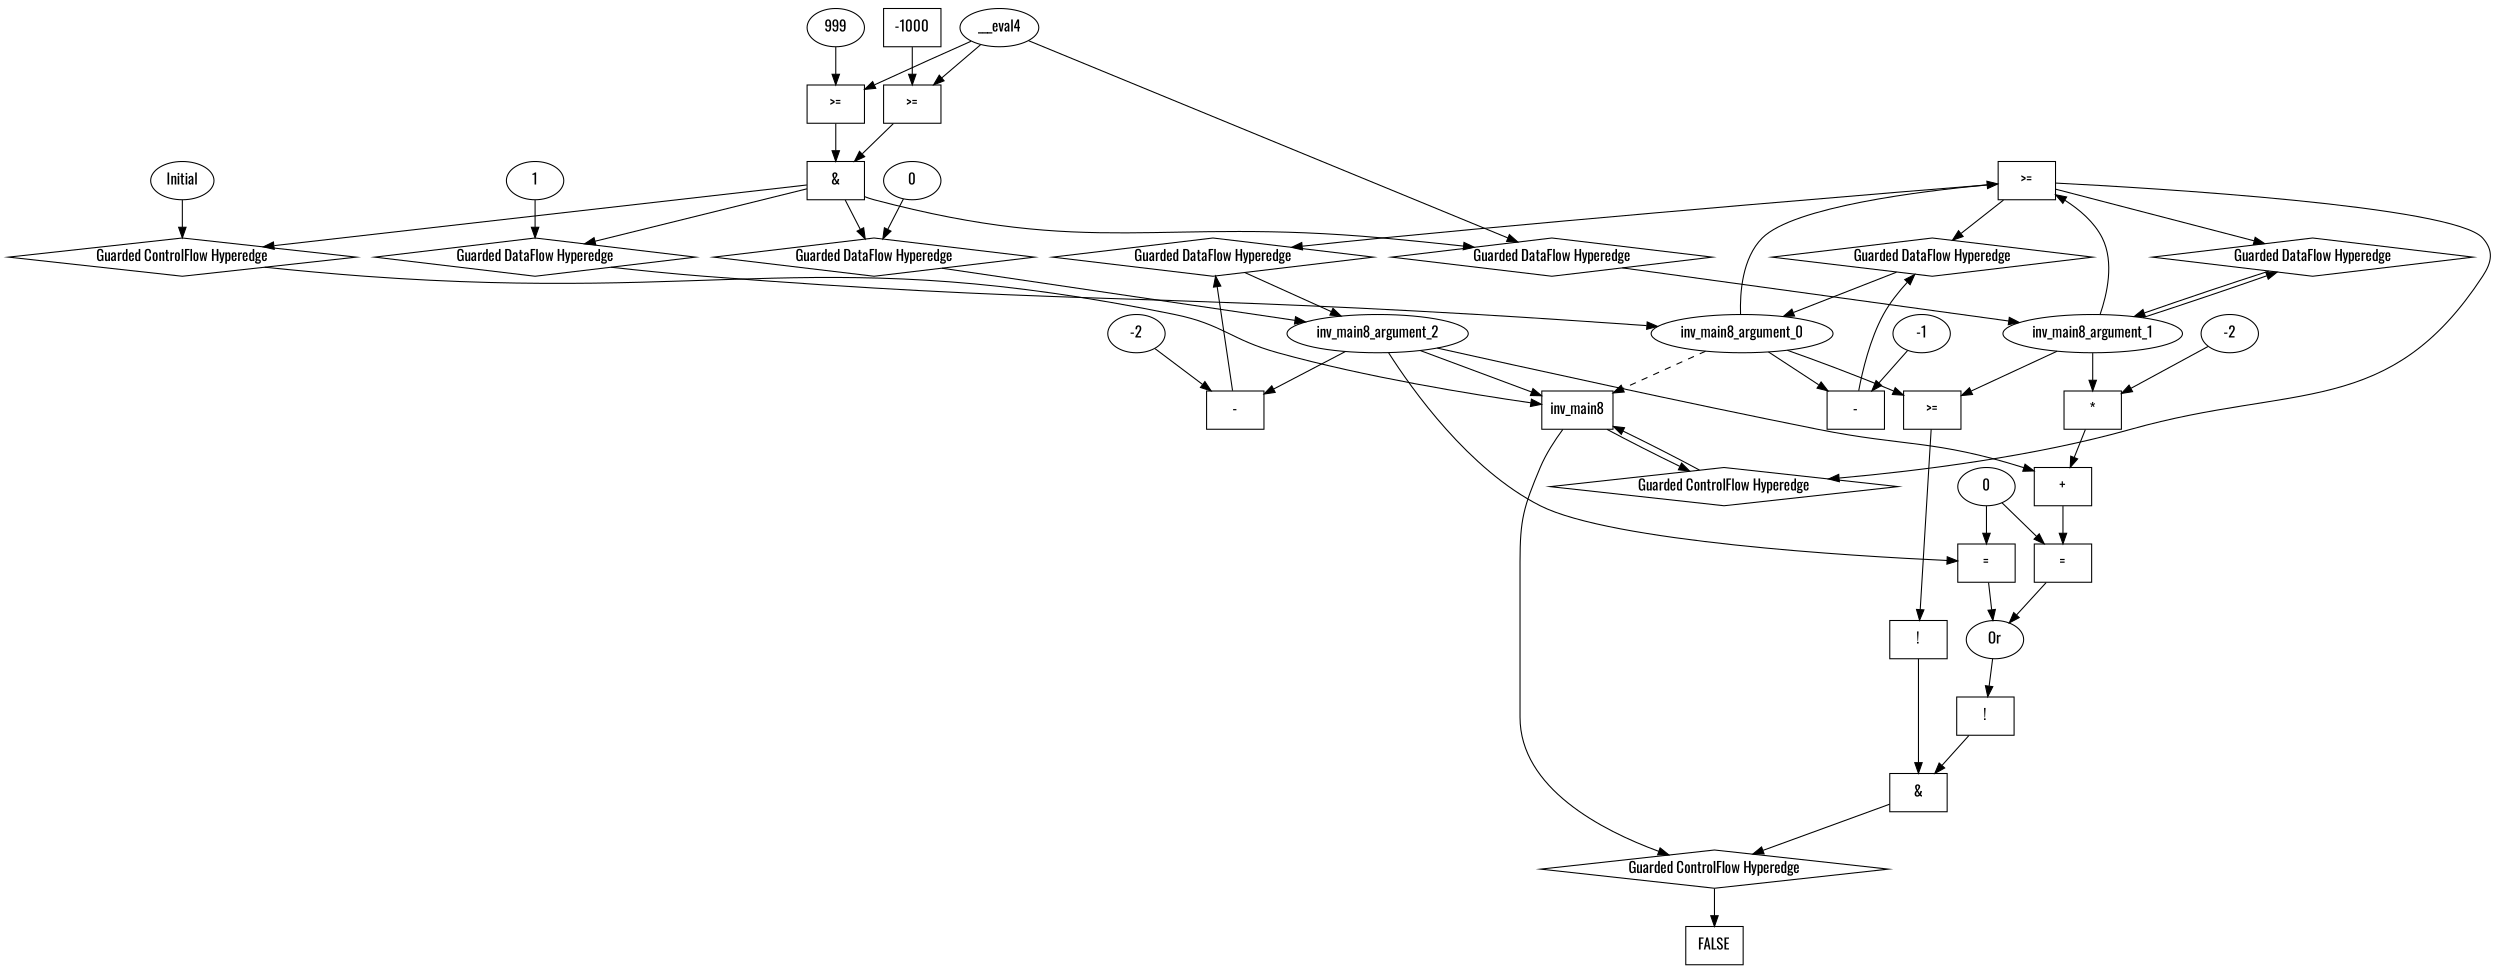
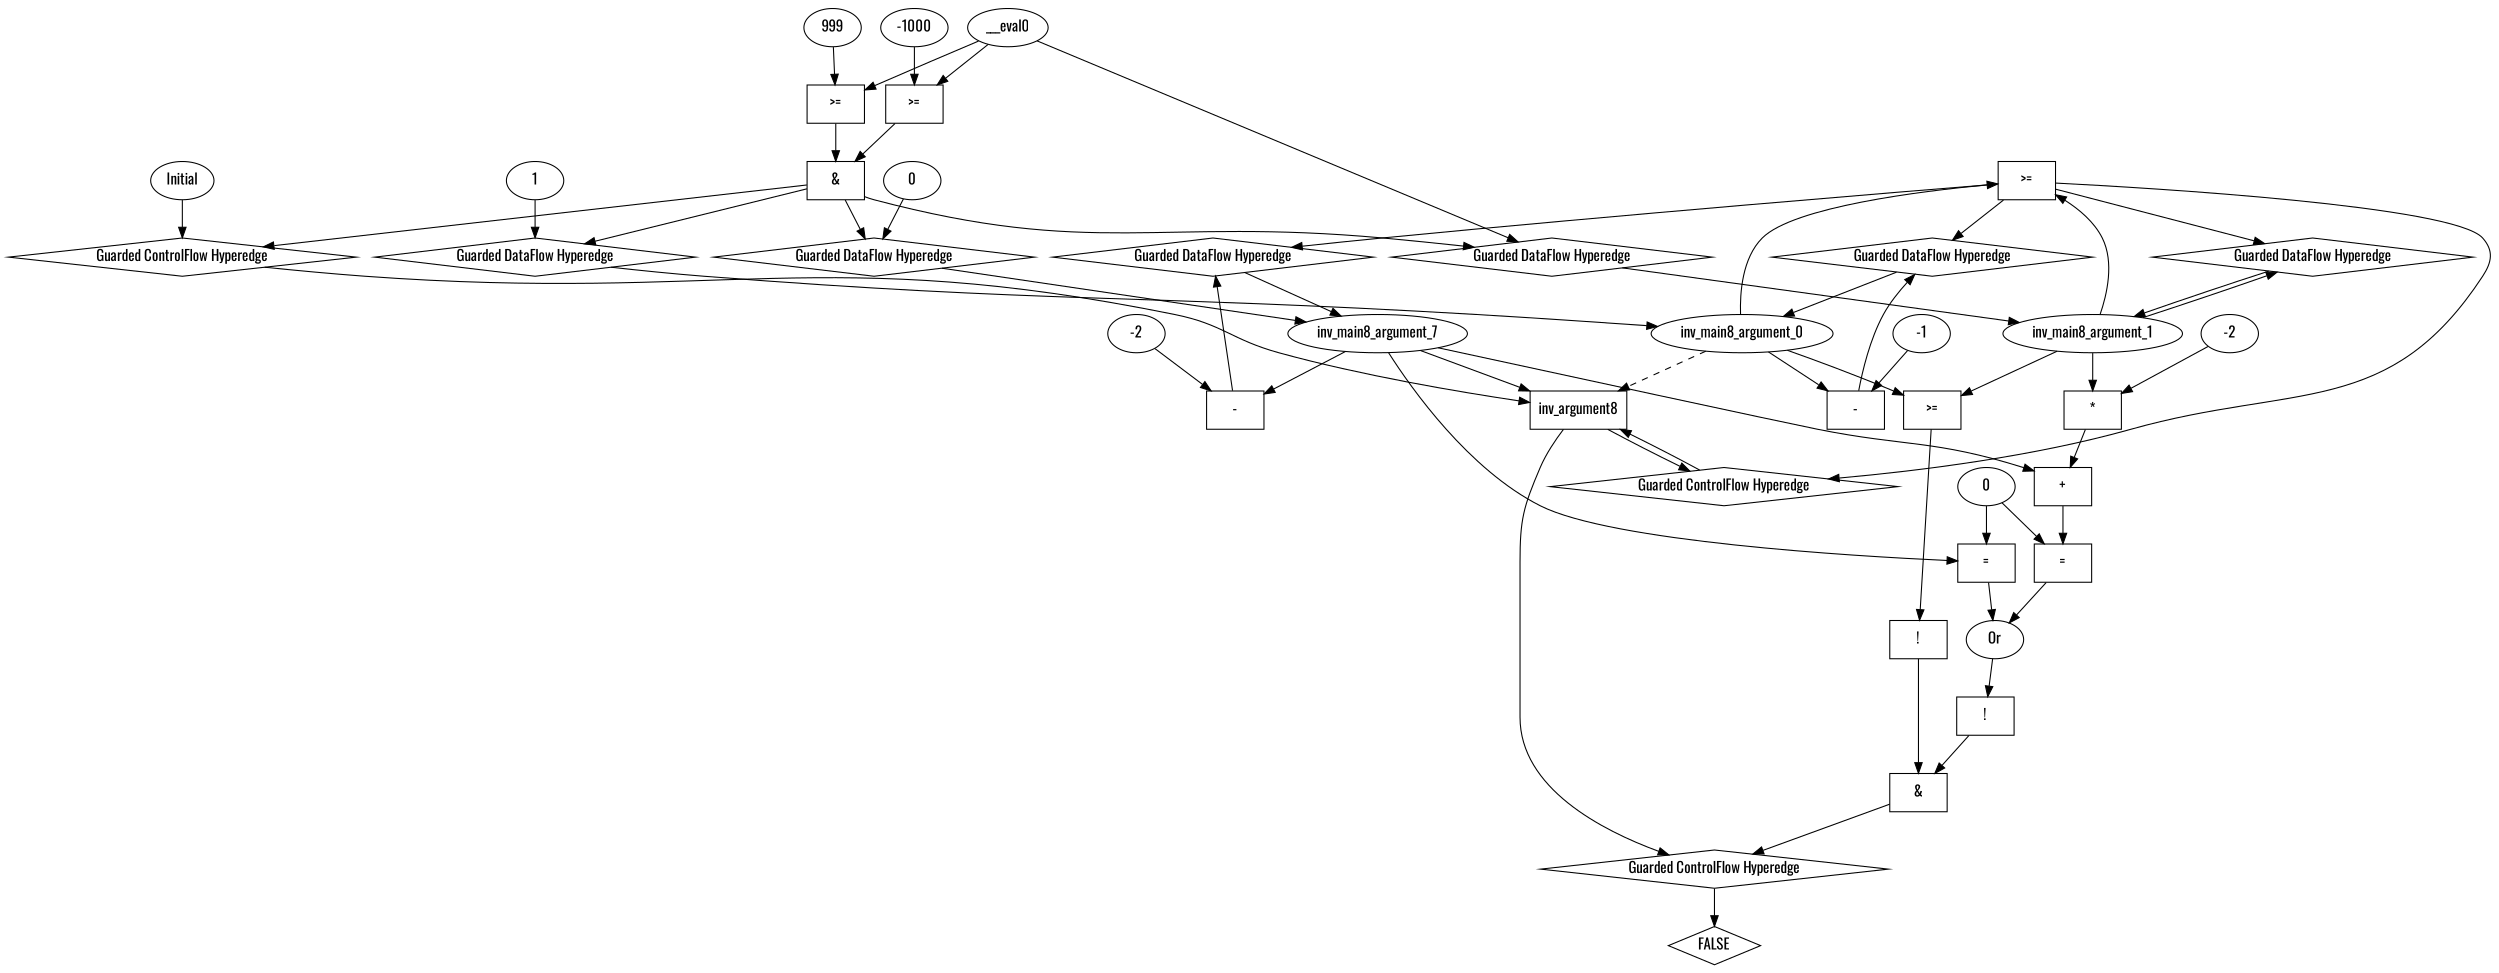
(912, 28) -> (914, 28)
(999, 28) -> (1008, 28)
(1378, 334) -> (1378, 334)
(1577, 410) -> (1578, 410)
(1714, 946) -> (1714, 946)
